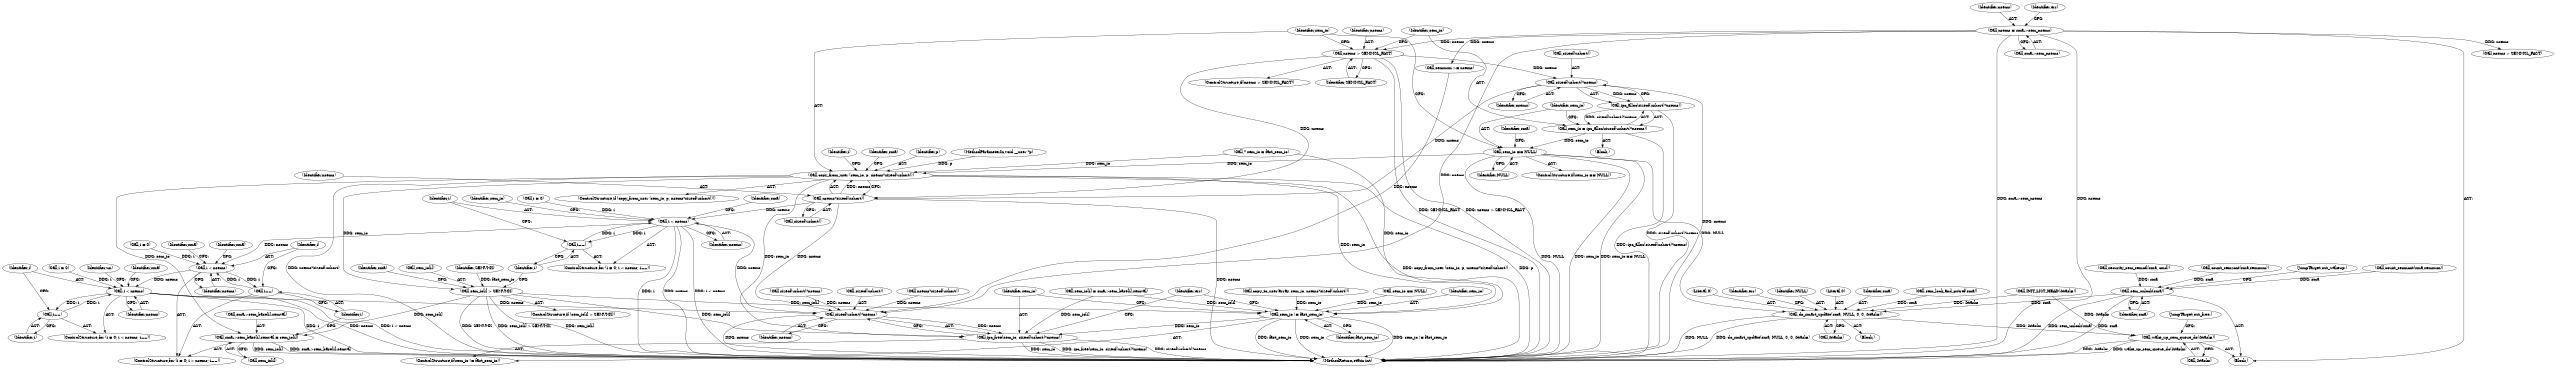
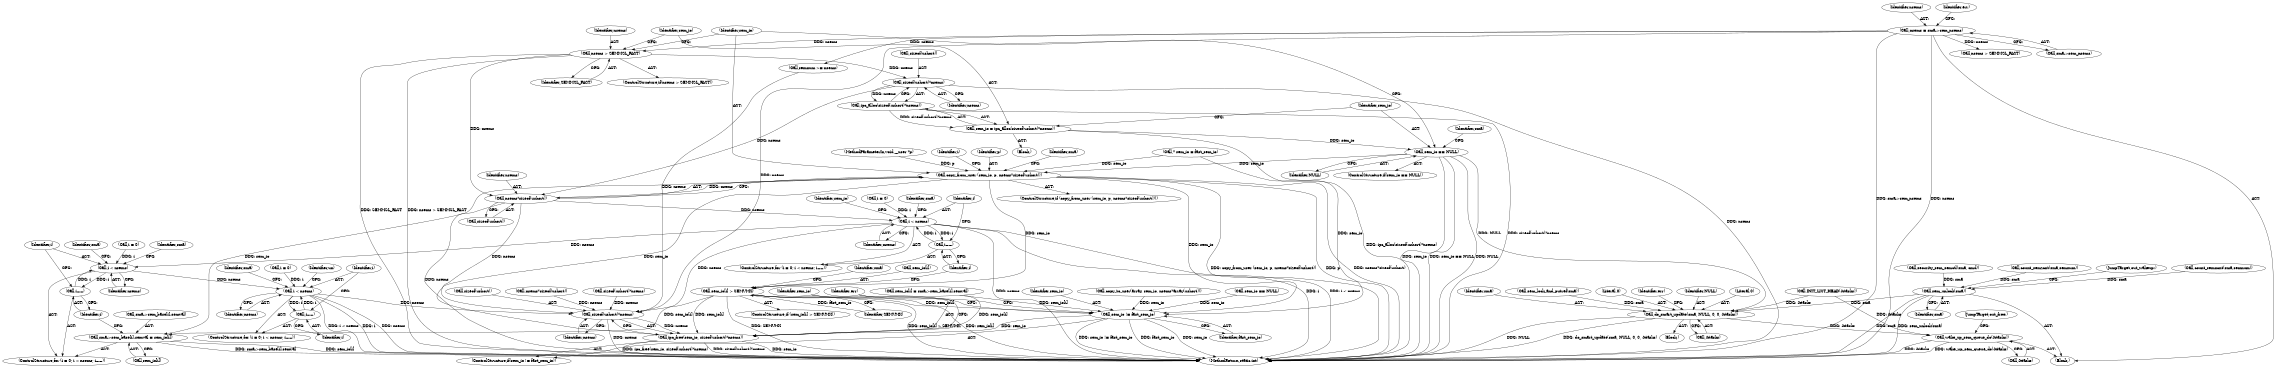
(1296, 291) -> (1149, 291)
none -> (814, 297)
